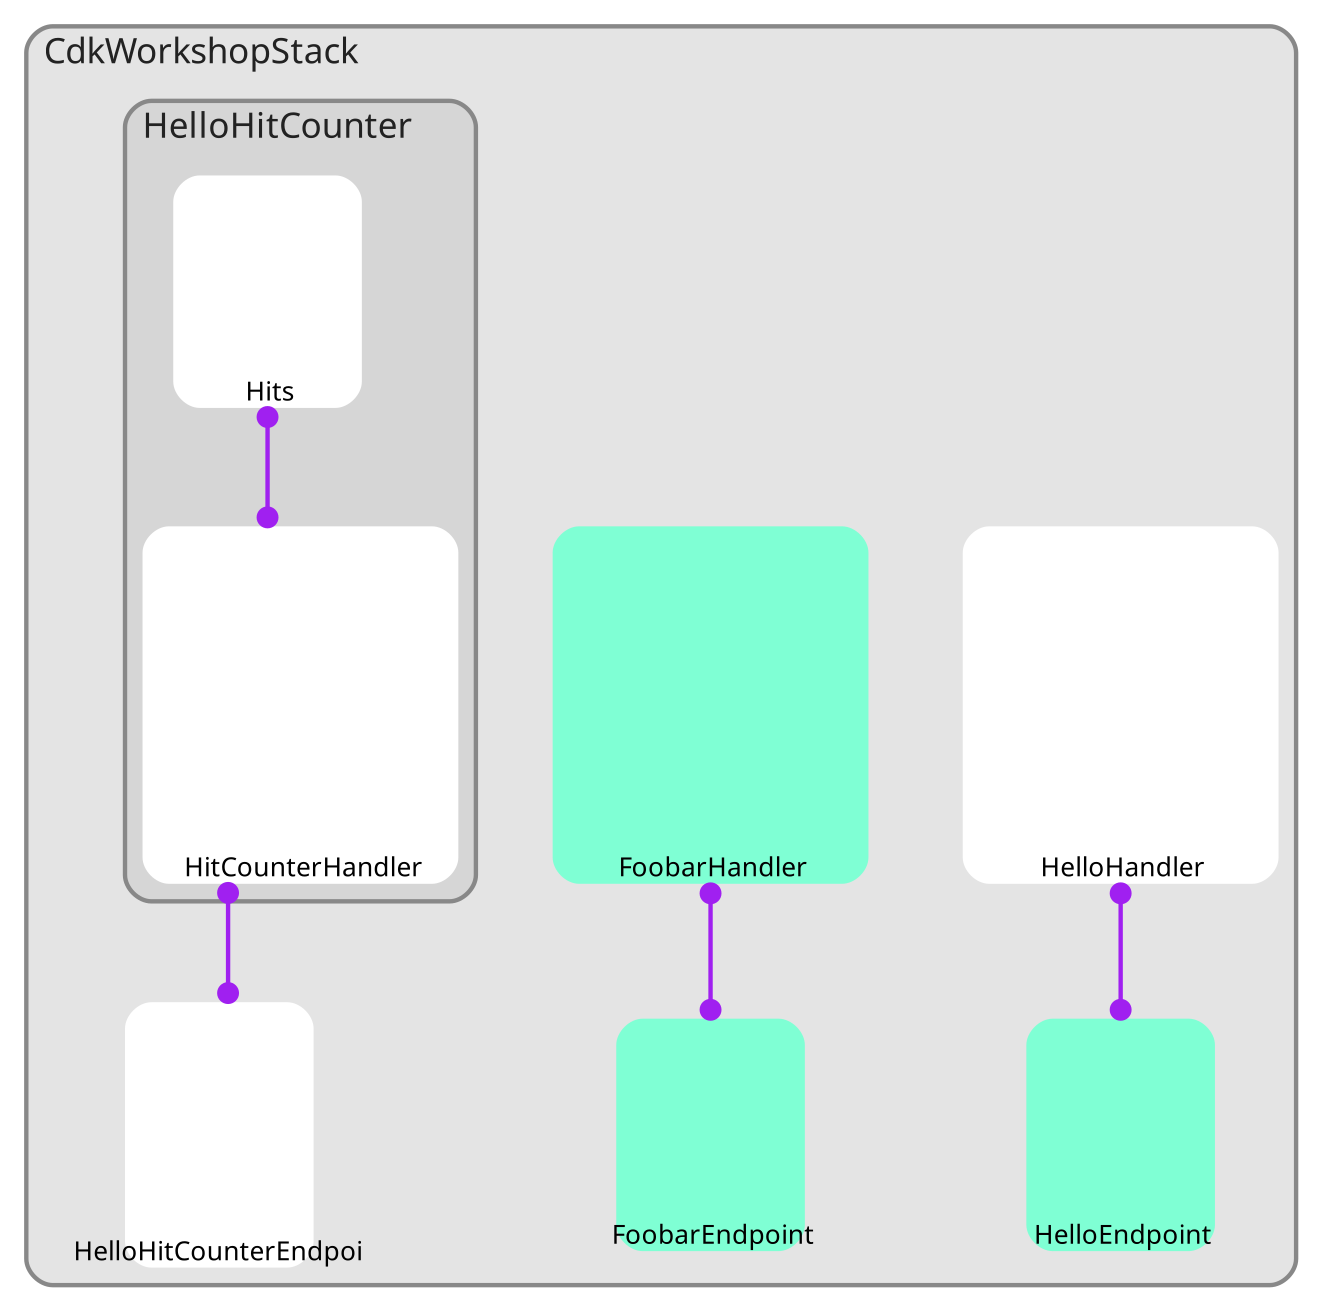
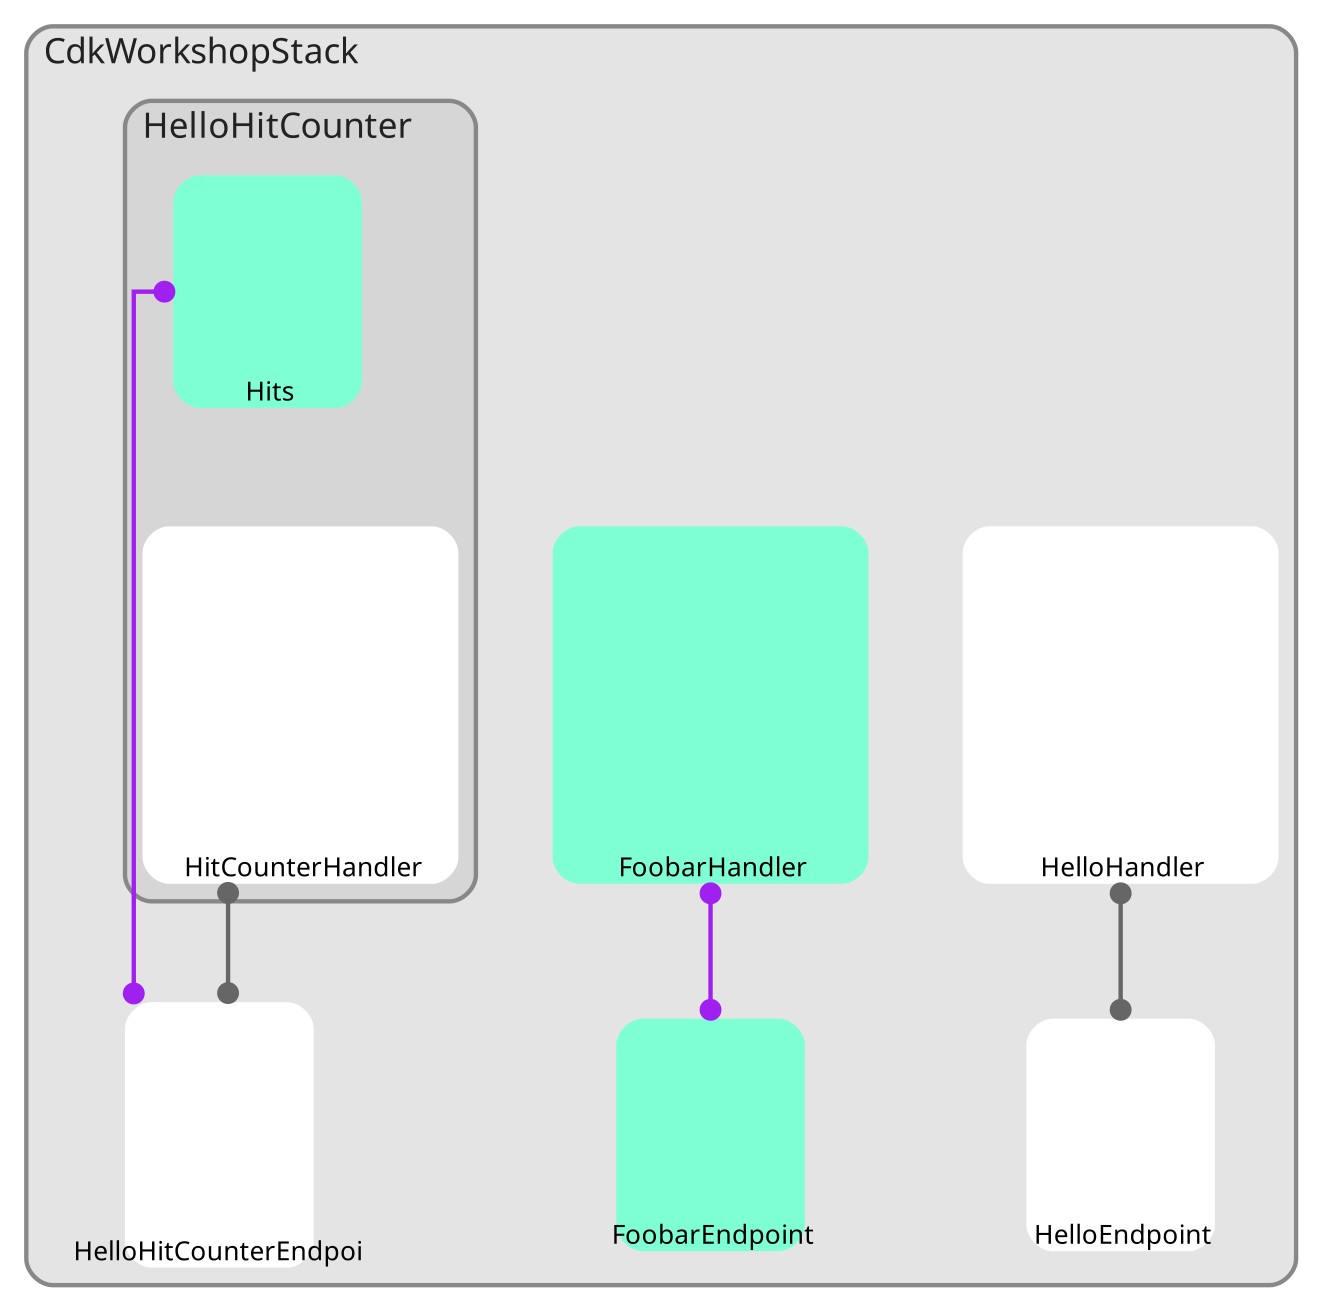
(268, 292) -> (268, 292)
(268, 467) -> (134, 627)
(228, 943) -> (228, 943)
(1121, 952) -> (1121, 952)
(1121, 1135) -> (1121, 1135)
